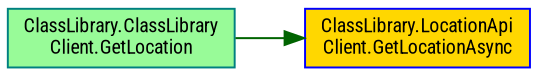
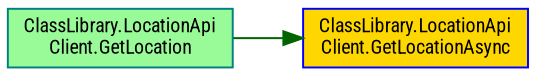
(121, 38) -> (120, 38)
